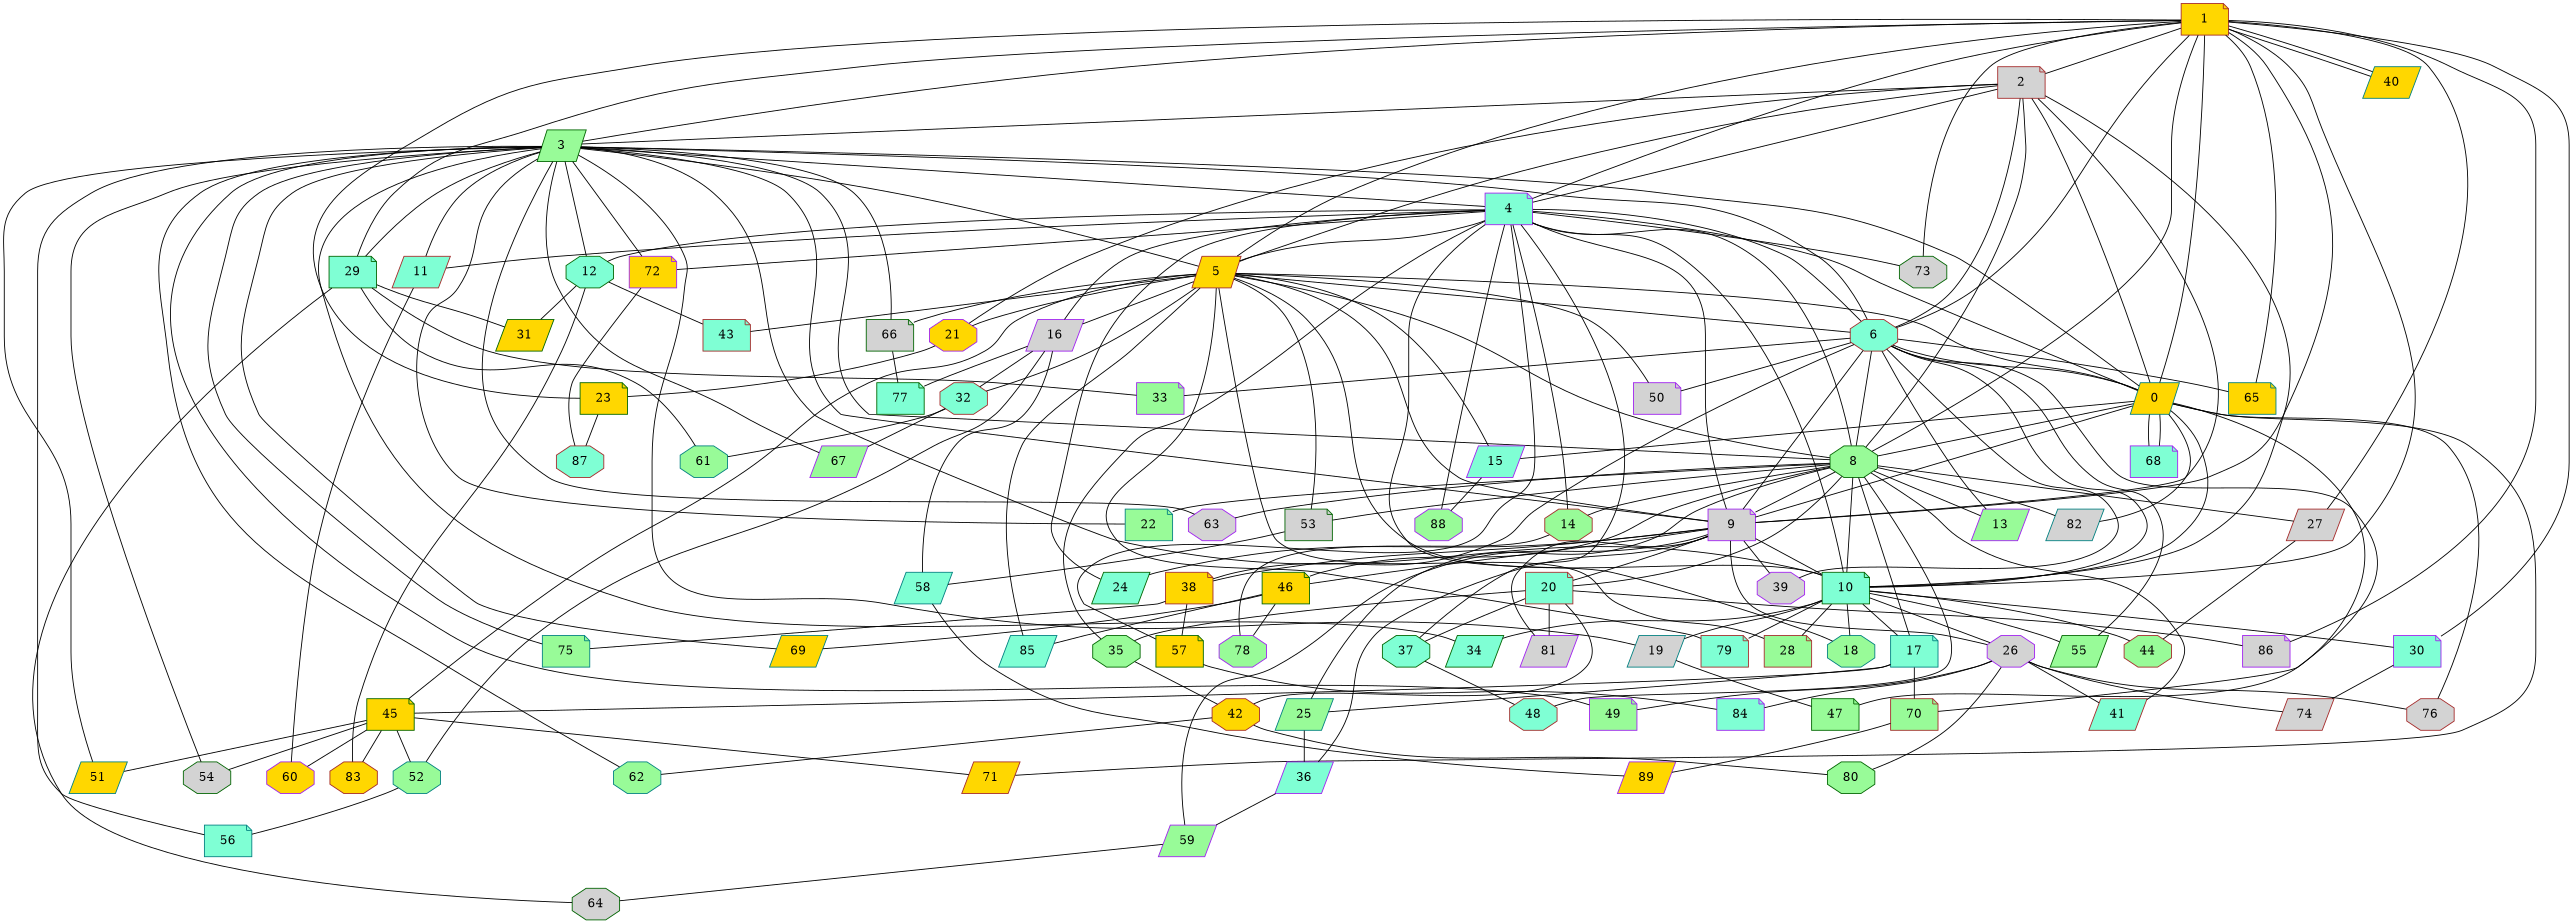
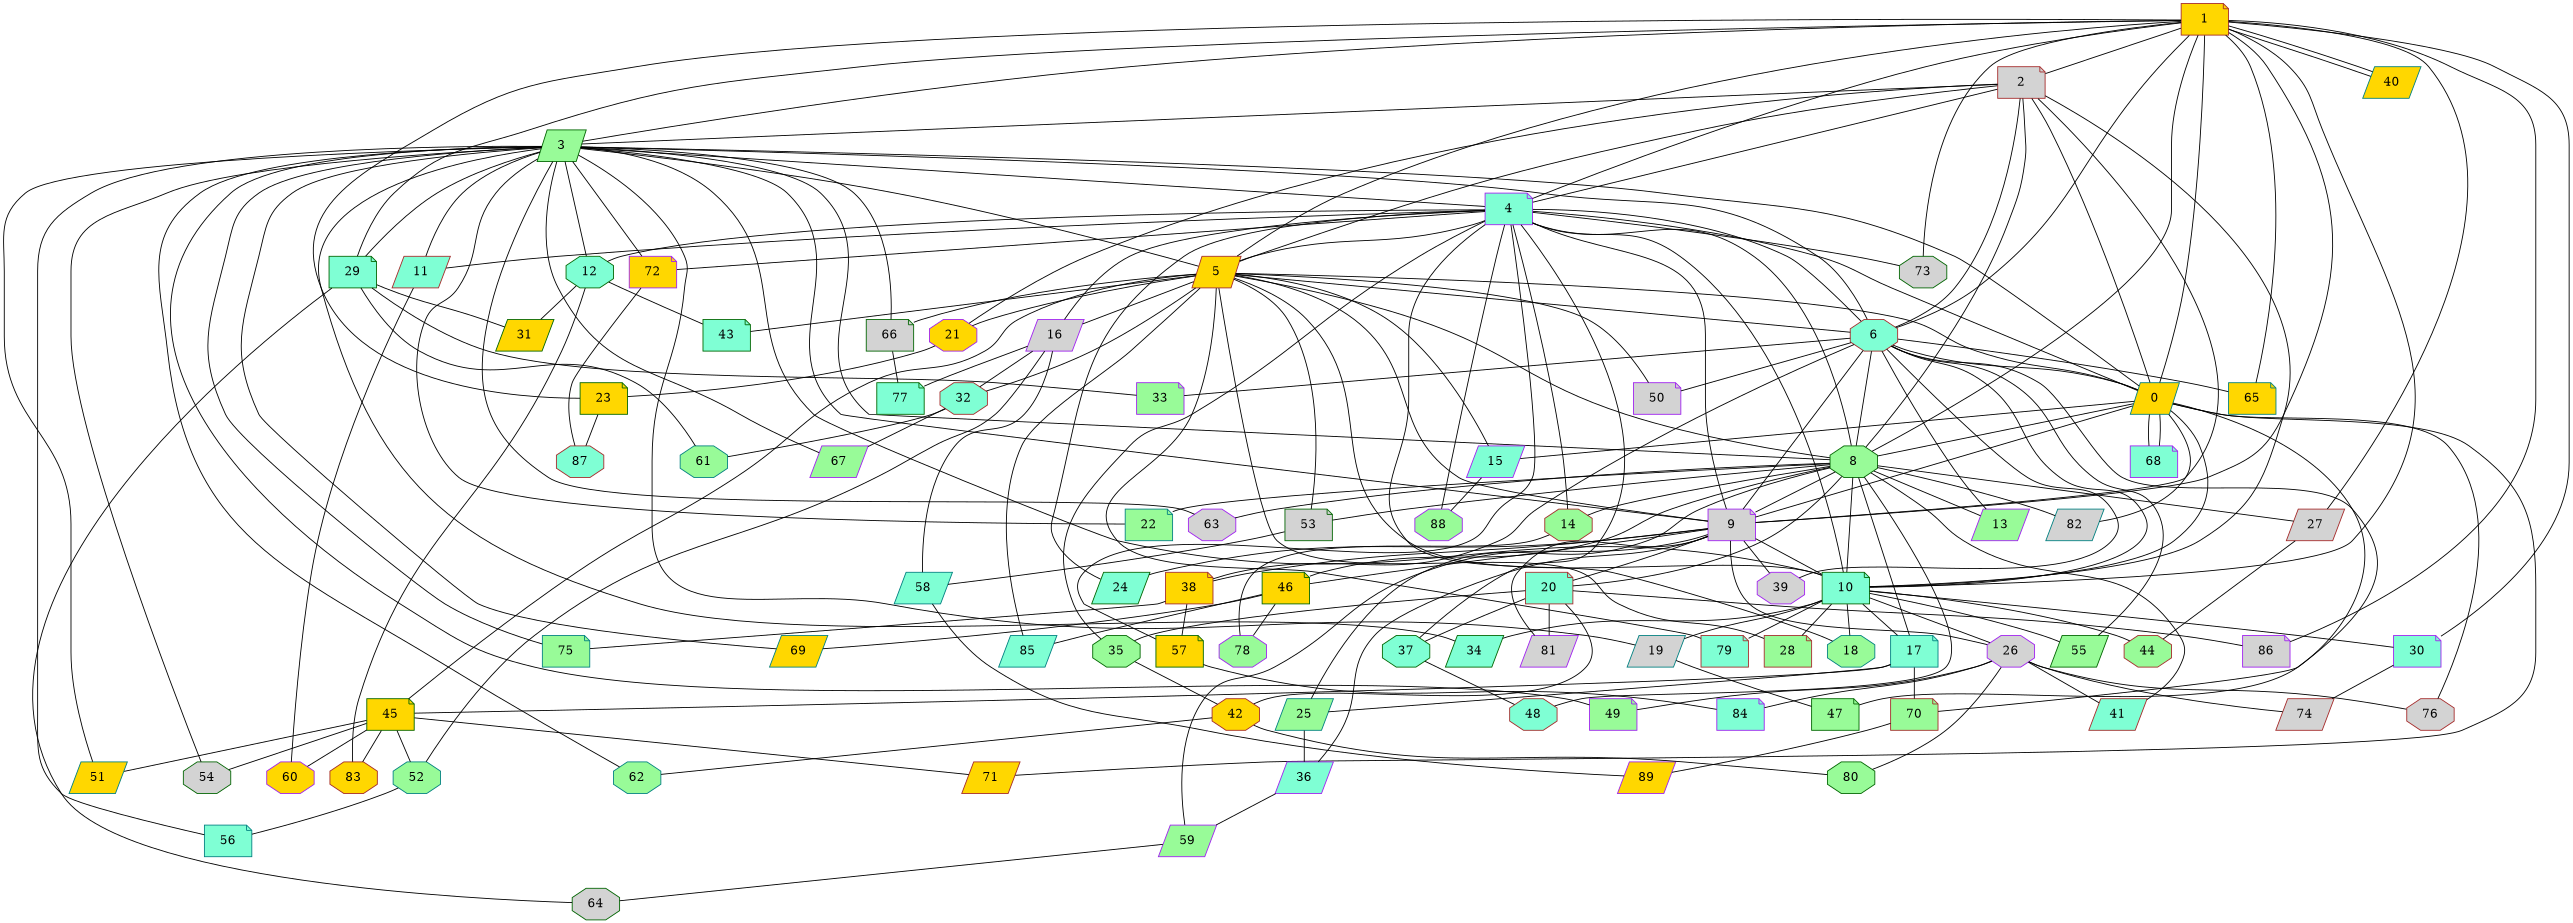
(727, 335) -> (727, 335)
